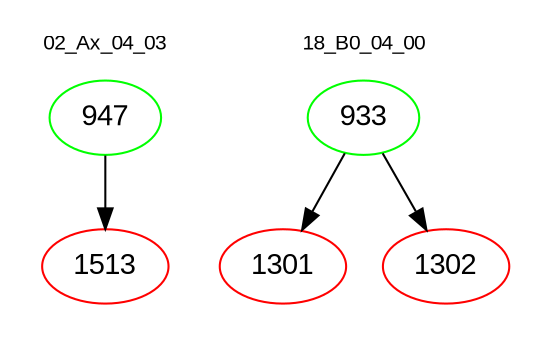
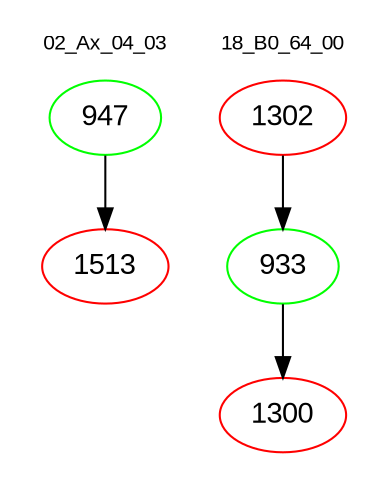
(365, 44) -> (283, 44)
(399, 182) -> (283, 182)
(283, 266) -> (283, 415)
